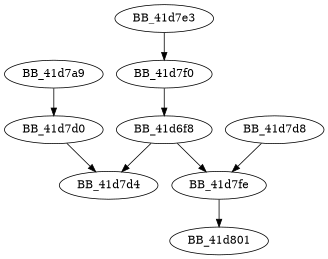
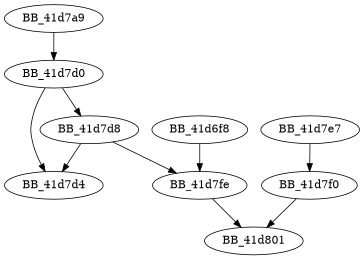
(164, 19) -> (310, 130)
(164, 98) -> (284, 210)
none -> (69, 99)
(139, 155) -> (74, 154)
